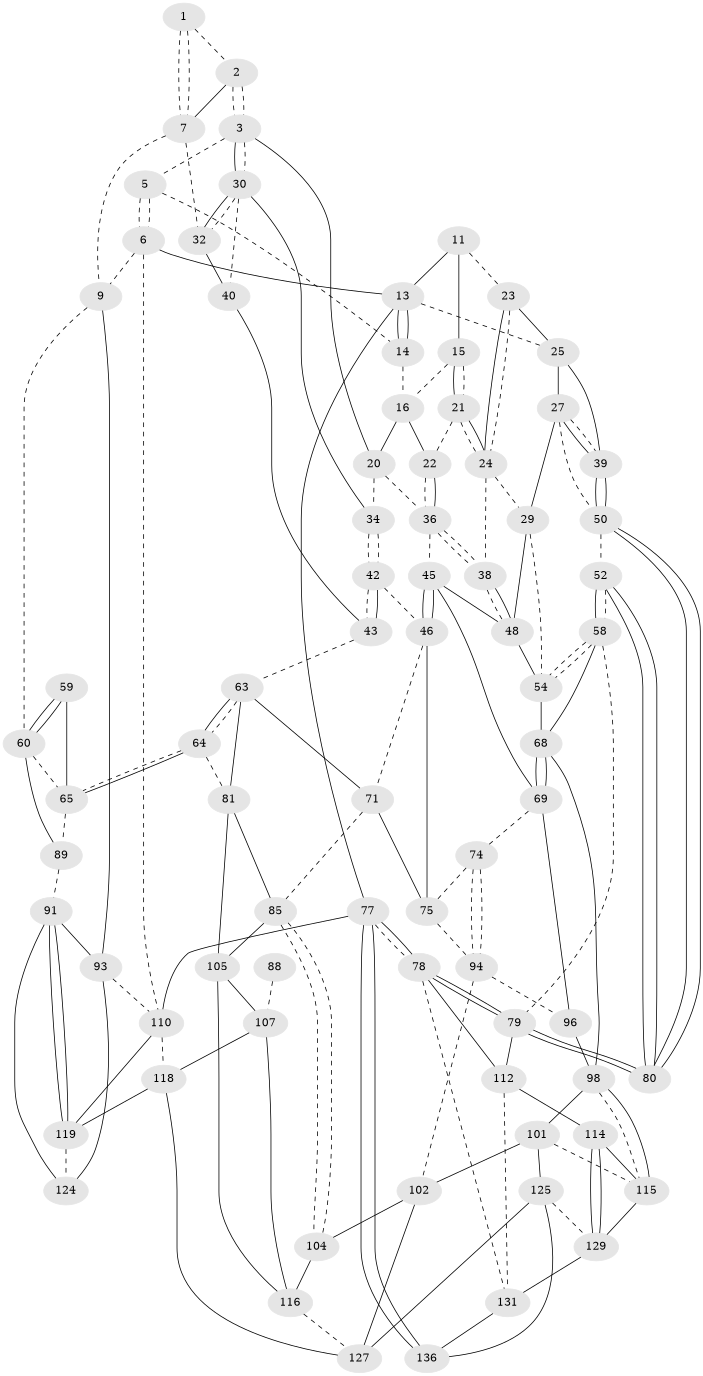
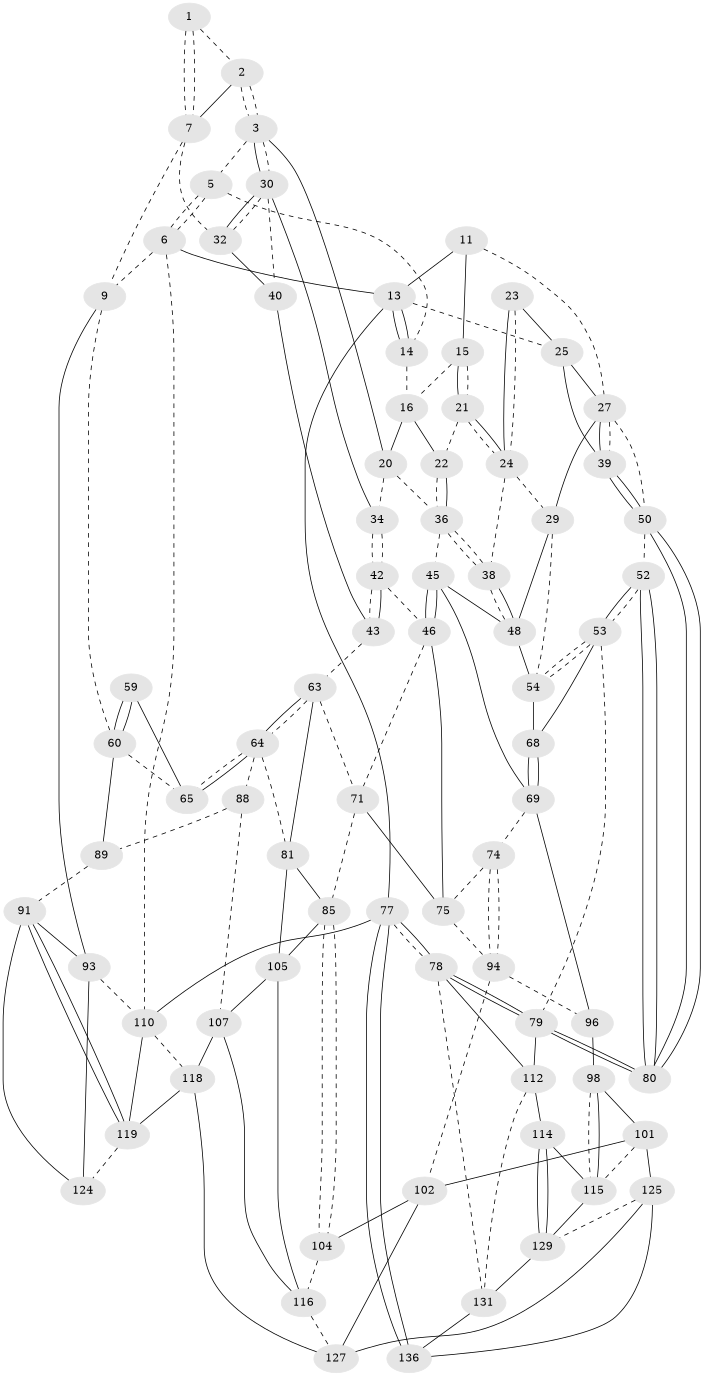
(484, 269) -> (566, 304)
(600, 632) -> (600, 632)
(307, 744) -> (337, 744)
none -> (250, 772)
(64, 828) -> (174, 830)
(595, 907) -> none
(304, 1275) -> (313, 1275)
